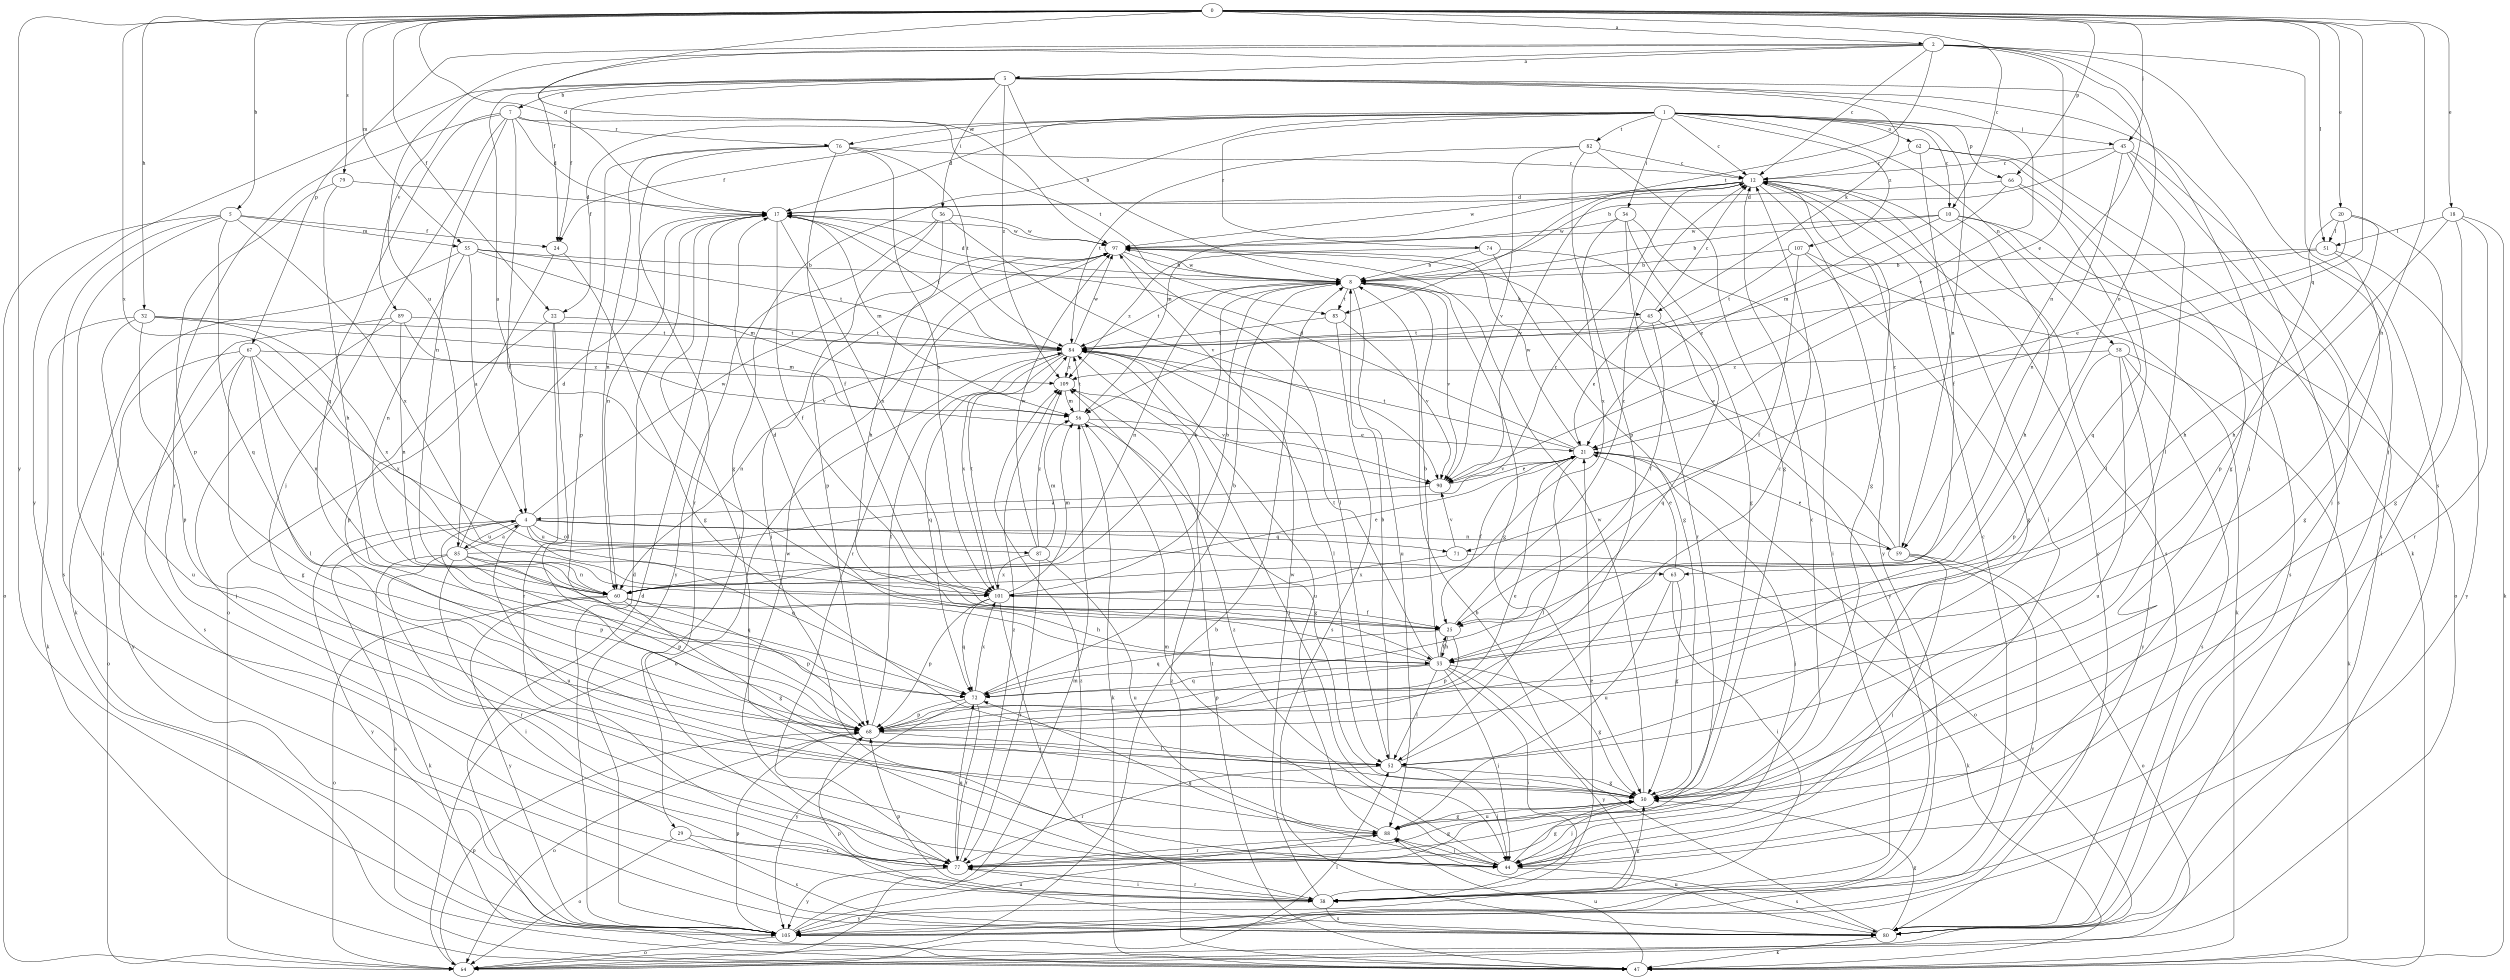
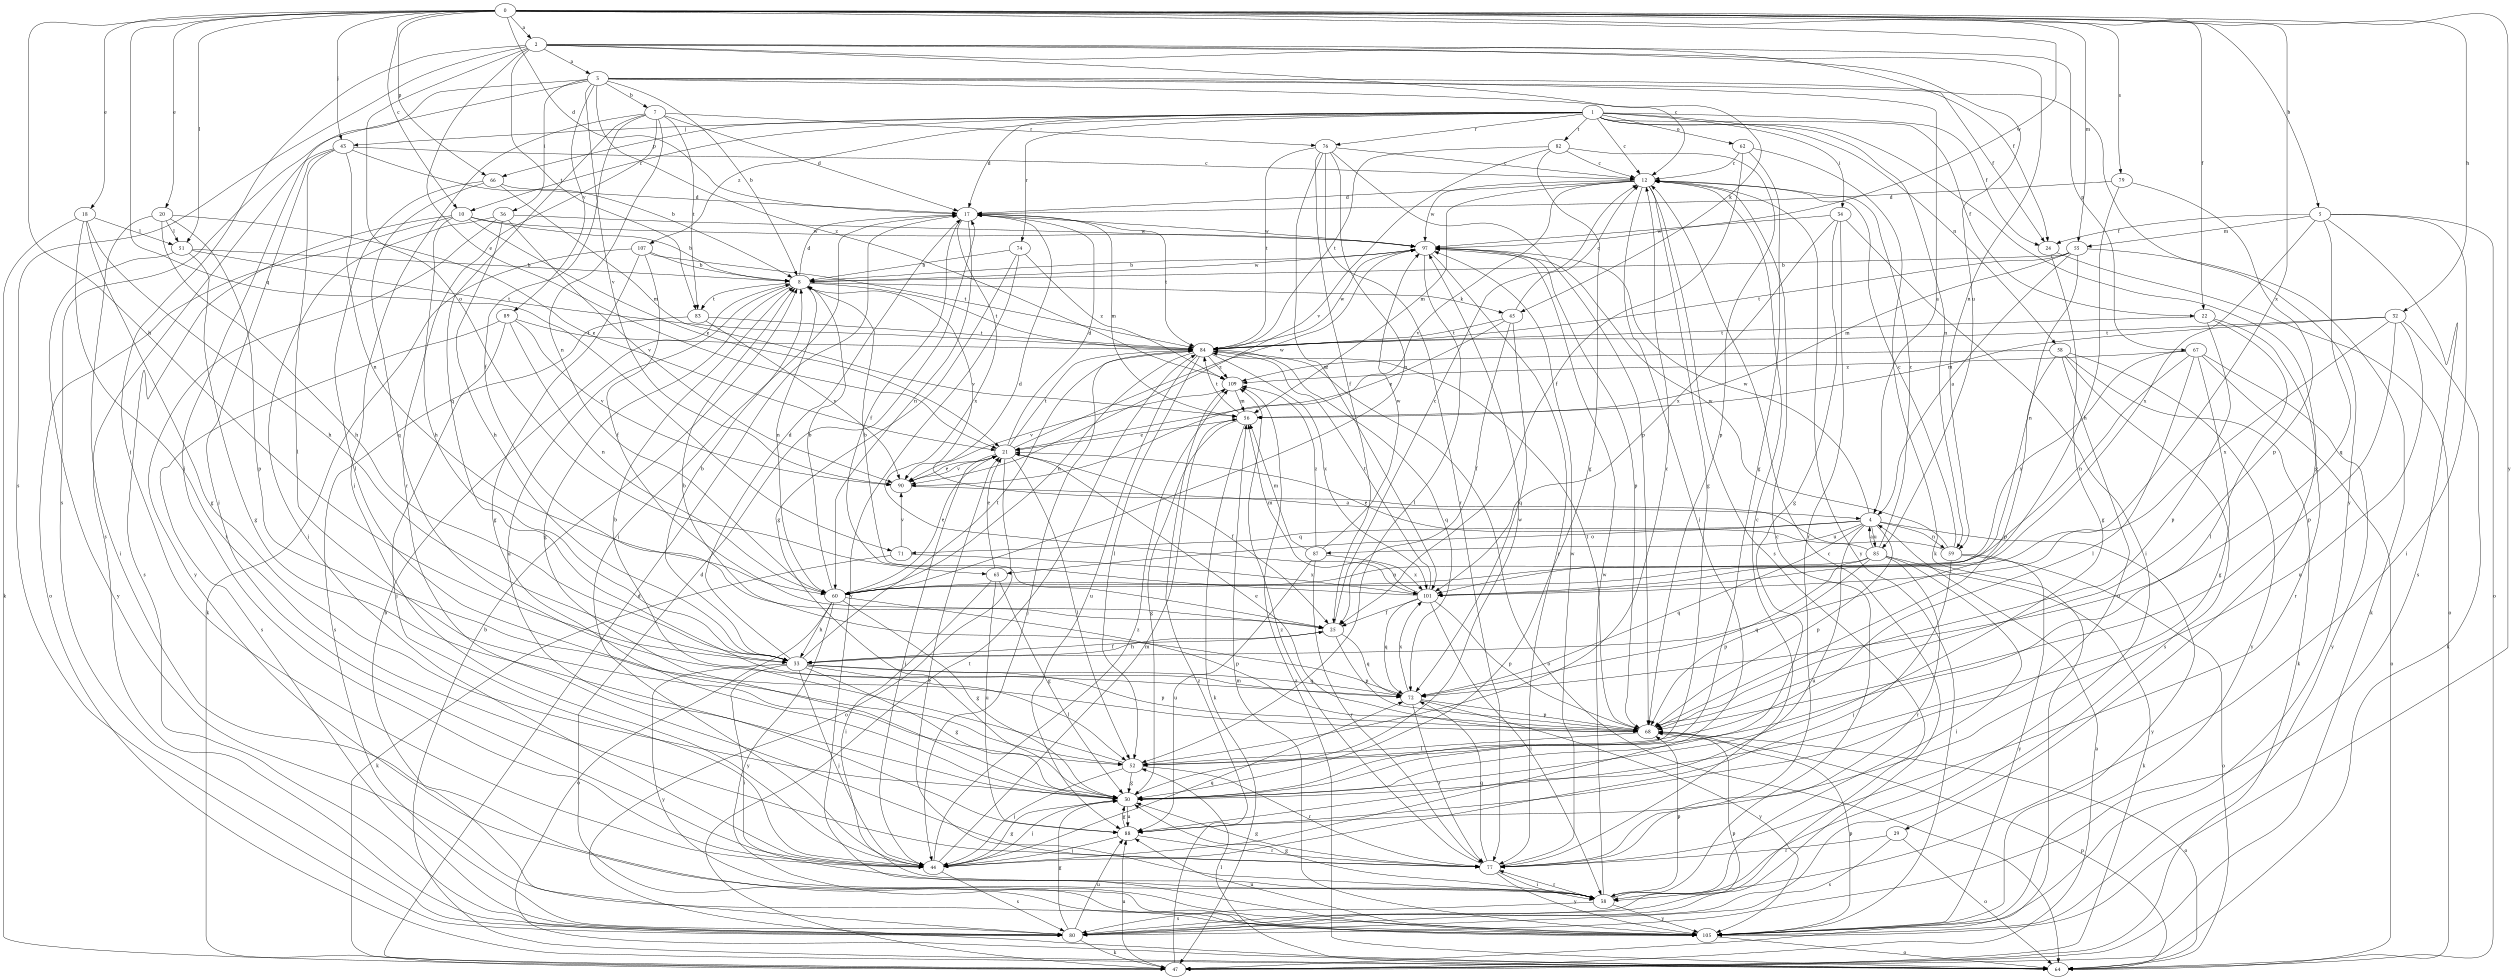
(1301, 554) -> (1085, 601)
